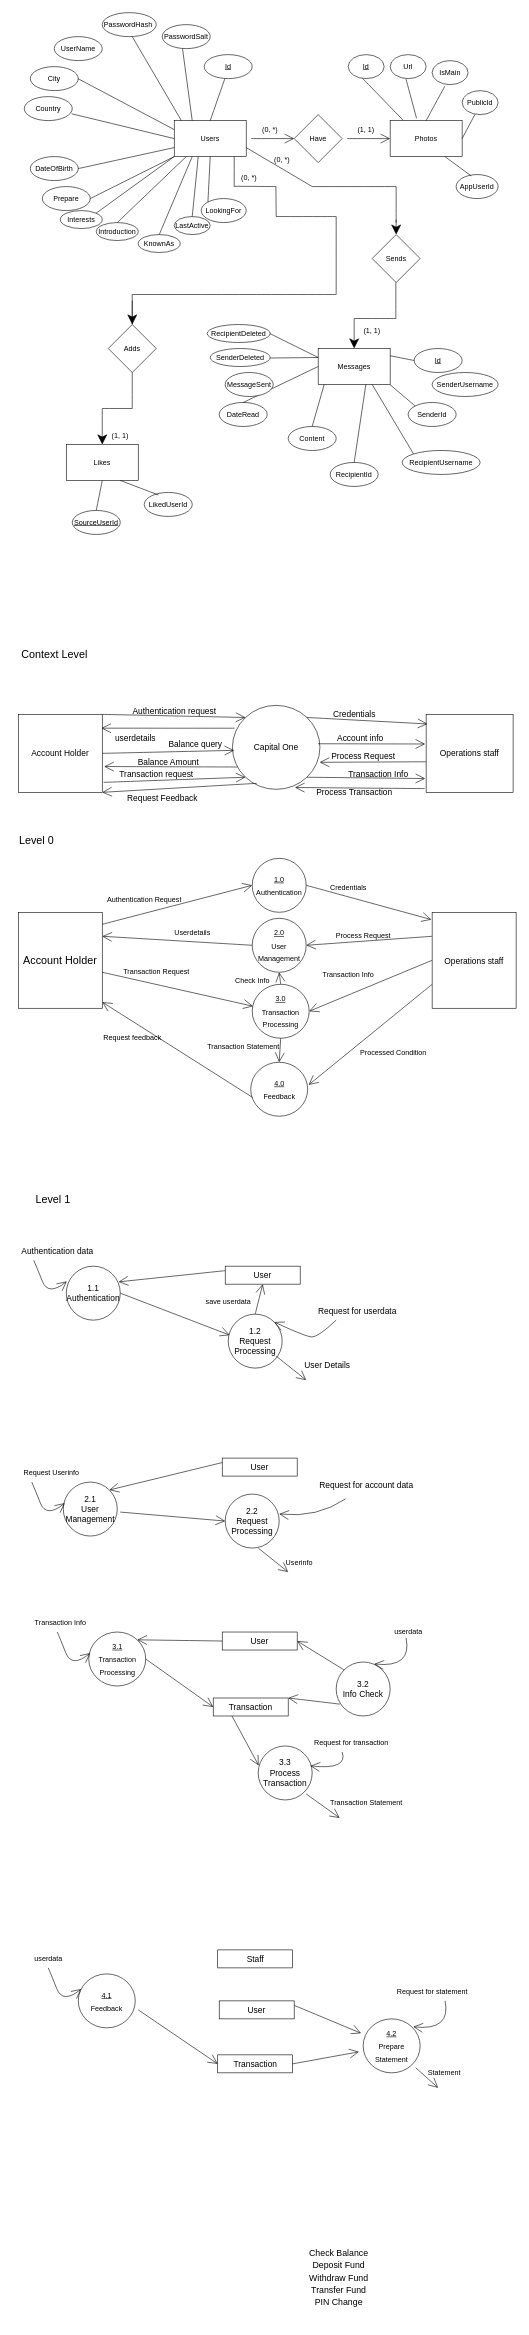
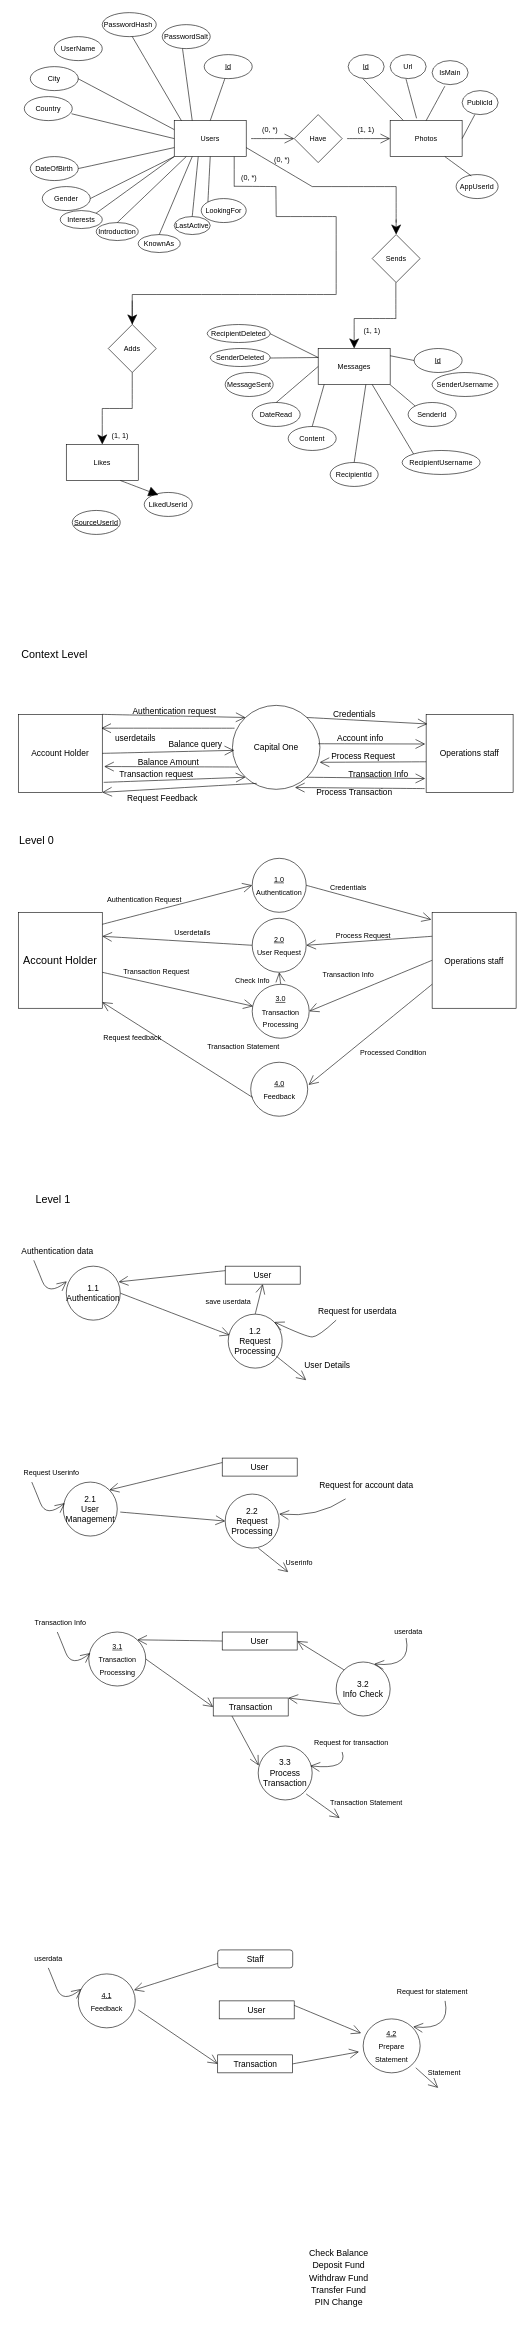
(66, 198) -> (66, 198)
(243, 414) -> (276, 414)
(152, 492) -> (148, 491)
(99, 495) -> none
(279, 945) -> (279, 945)
(280, 1049) -> none
(255, 1959) -> (255, 1959)
none -> (176, 1977)
